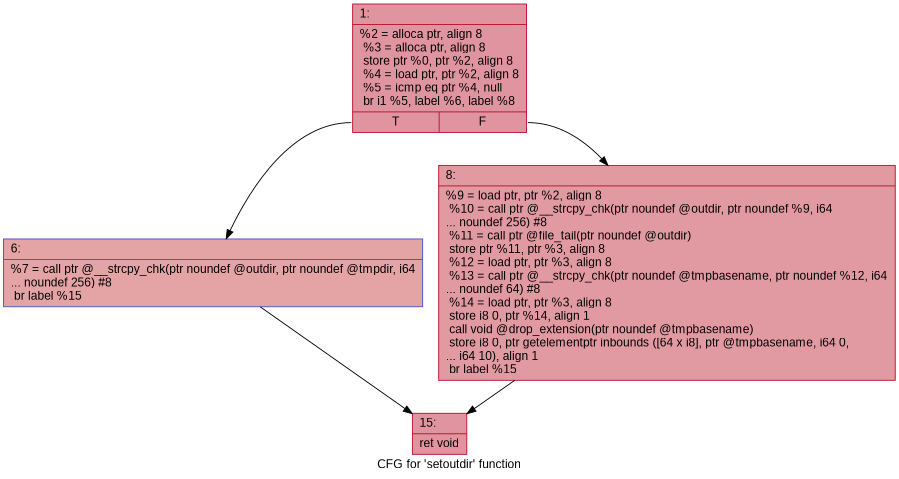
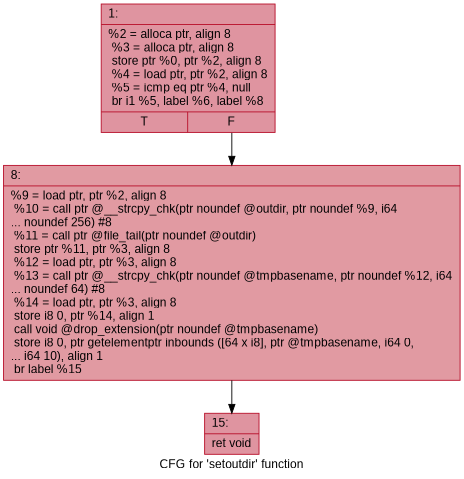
(213, 273) -> none
